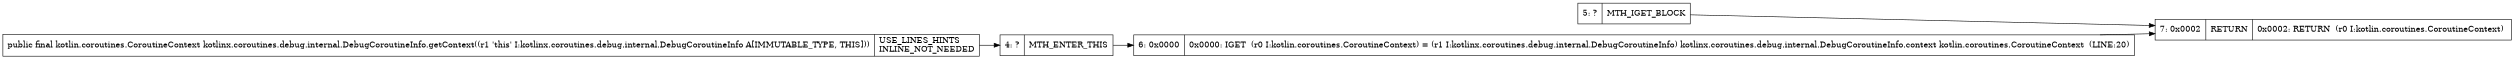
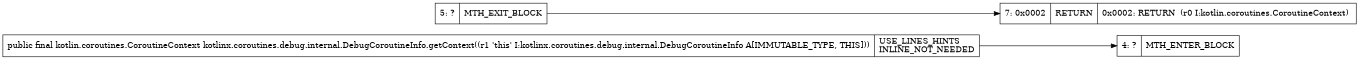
(1646, 13) -> (503, 13)
(1069, 45) -> (1190, 46)
(1634, 45) -> none
